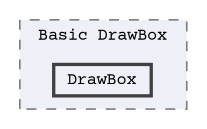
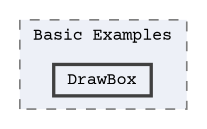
(103, 36) -> (103, 36)
